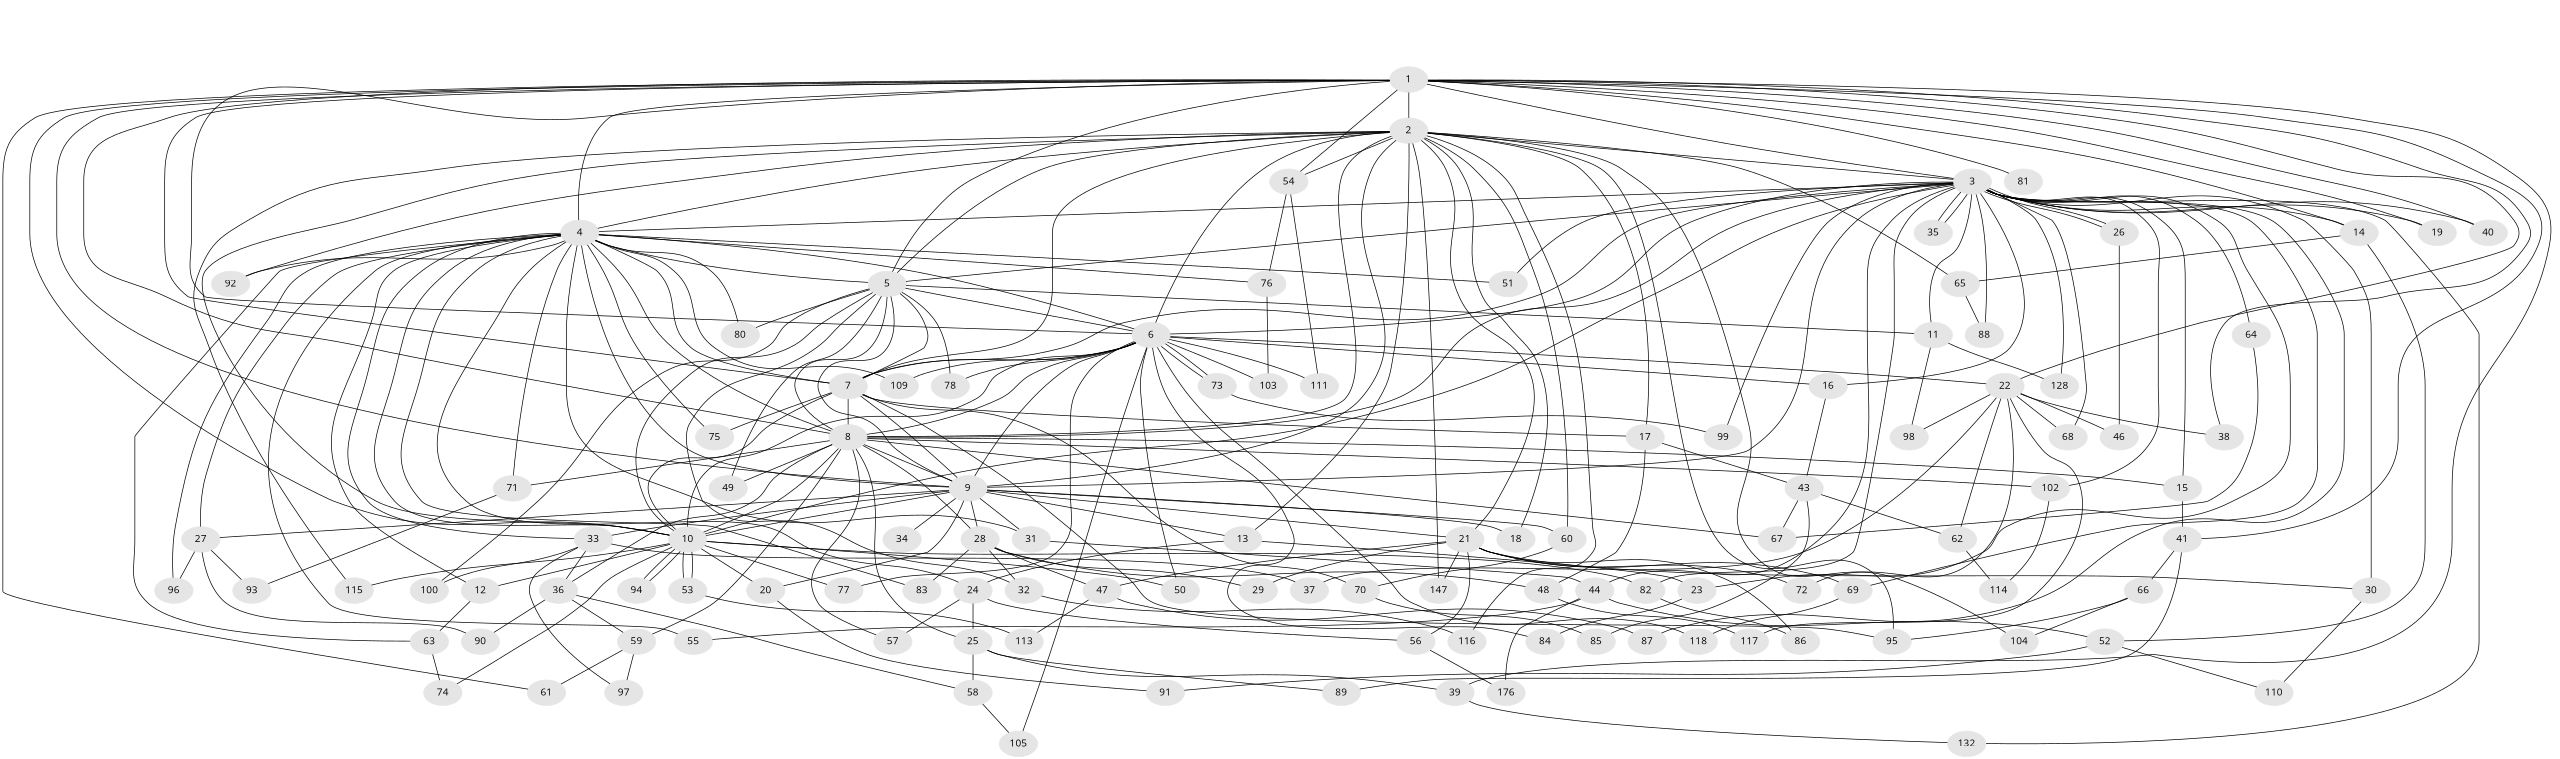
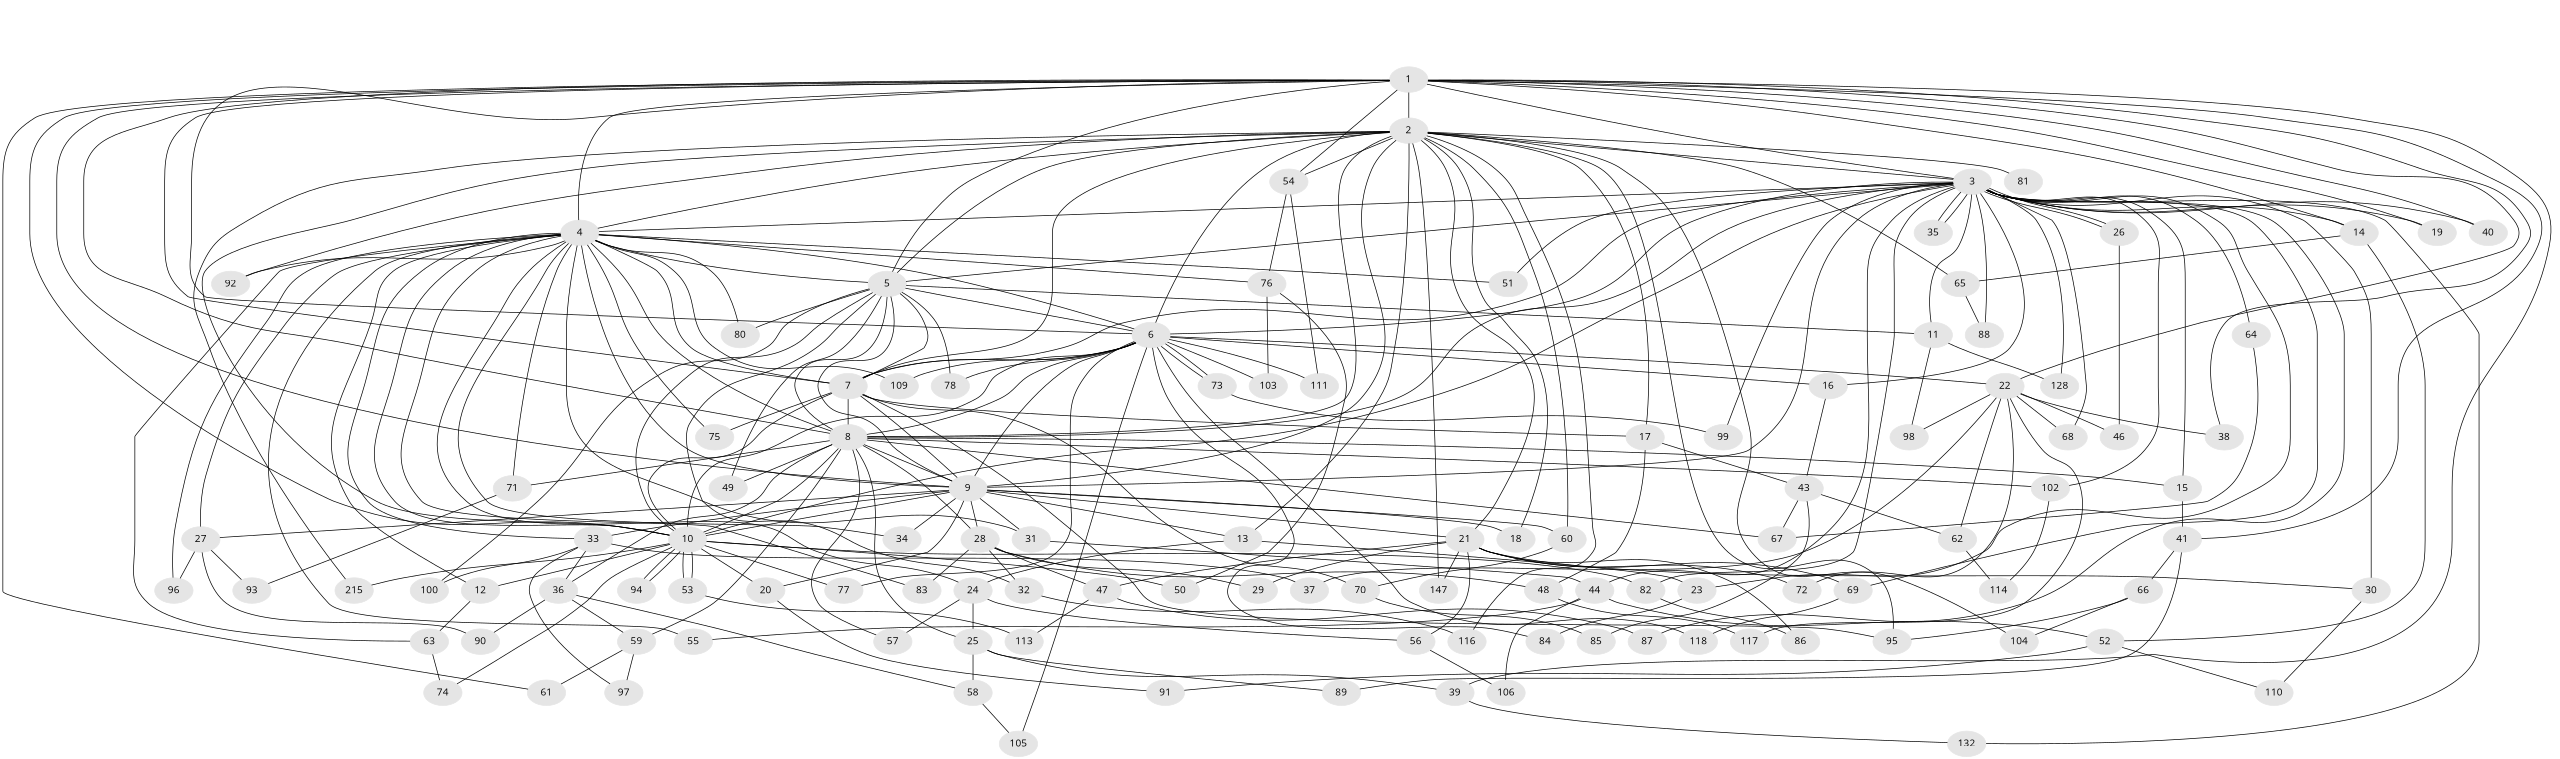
(1721, 110) -> (1705, 145)
(1148, 458) -> (1333, 449)
none -> (519, 512)
(354, 591) -> (354, 591)
(1506, 693) -> (1506, 693)
